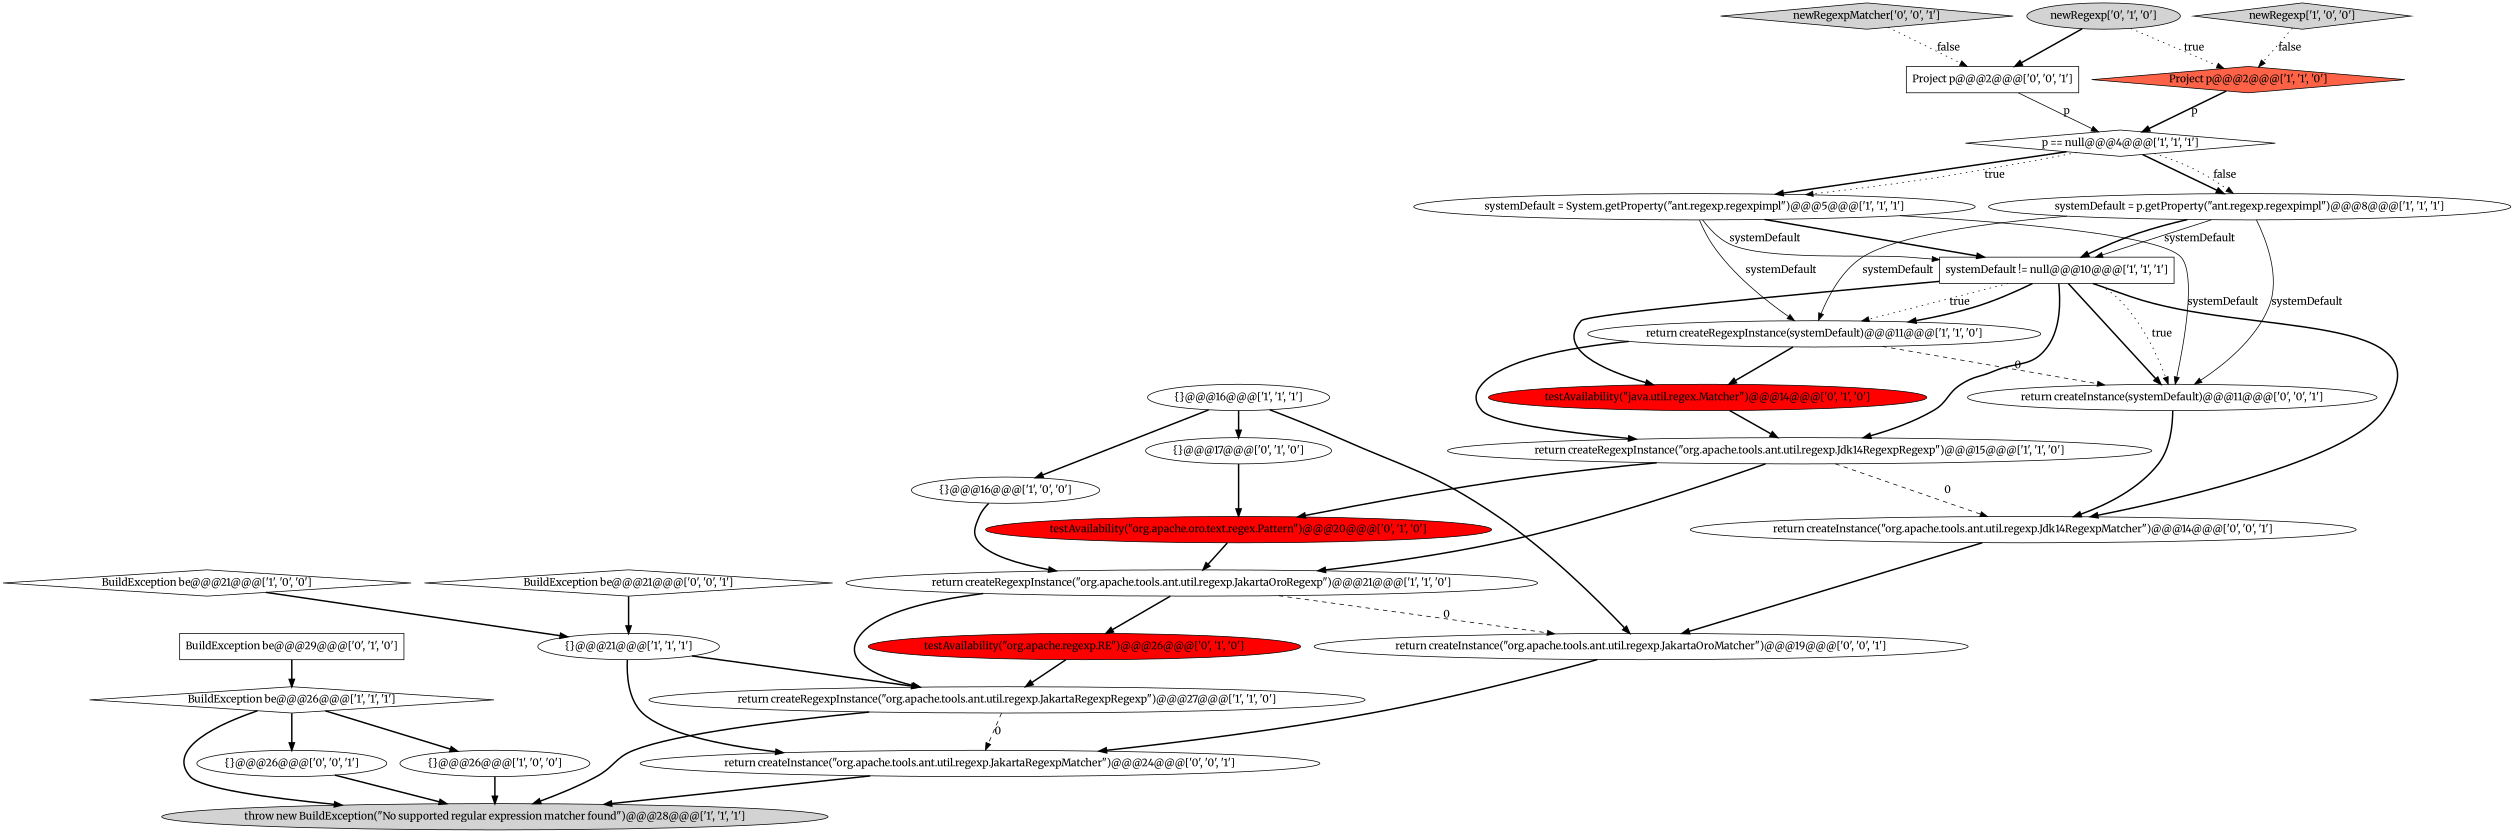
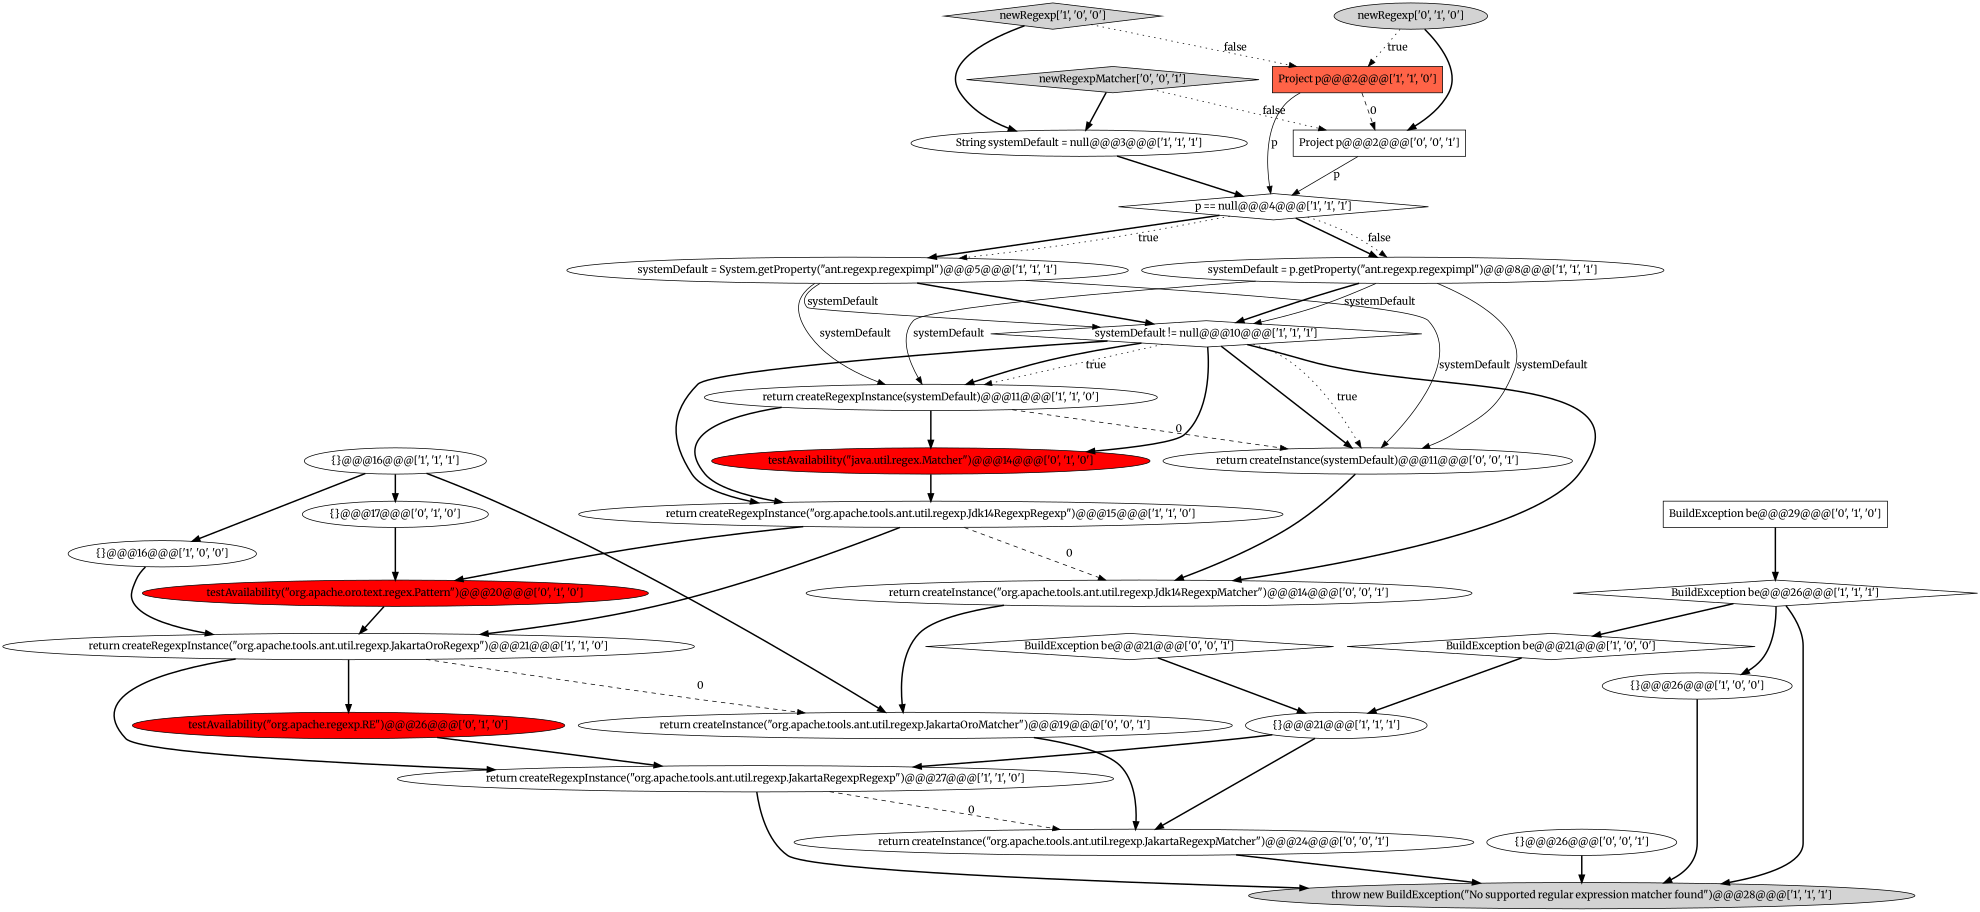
(2248, 80) -> (1358, 80)
none -> (1367, 108)
(2188, 110) -> (1271, 134)
none -> (1079, 143)
(2057, 270) -> (1206, 334)
(292, 728) -> (1667, 619)
